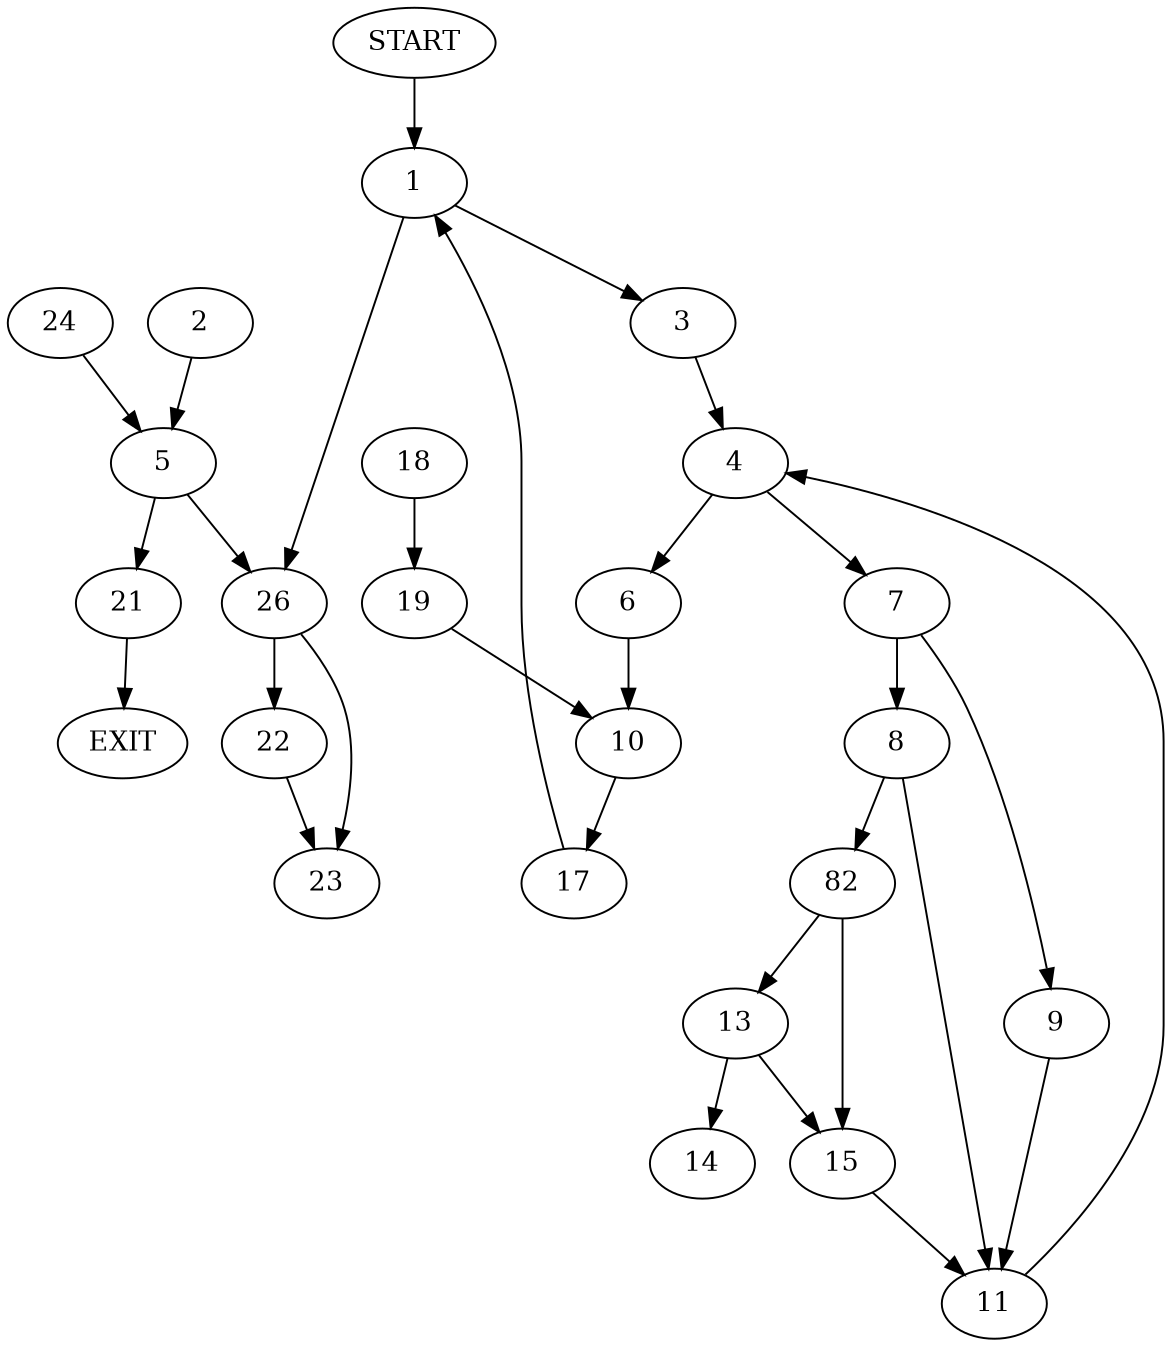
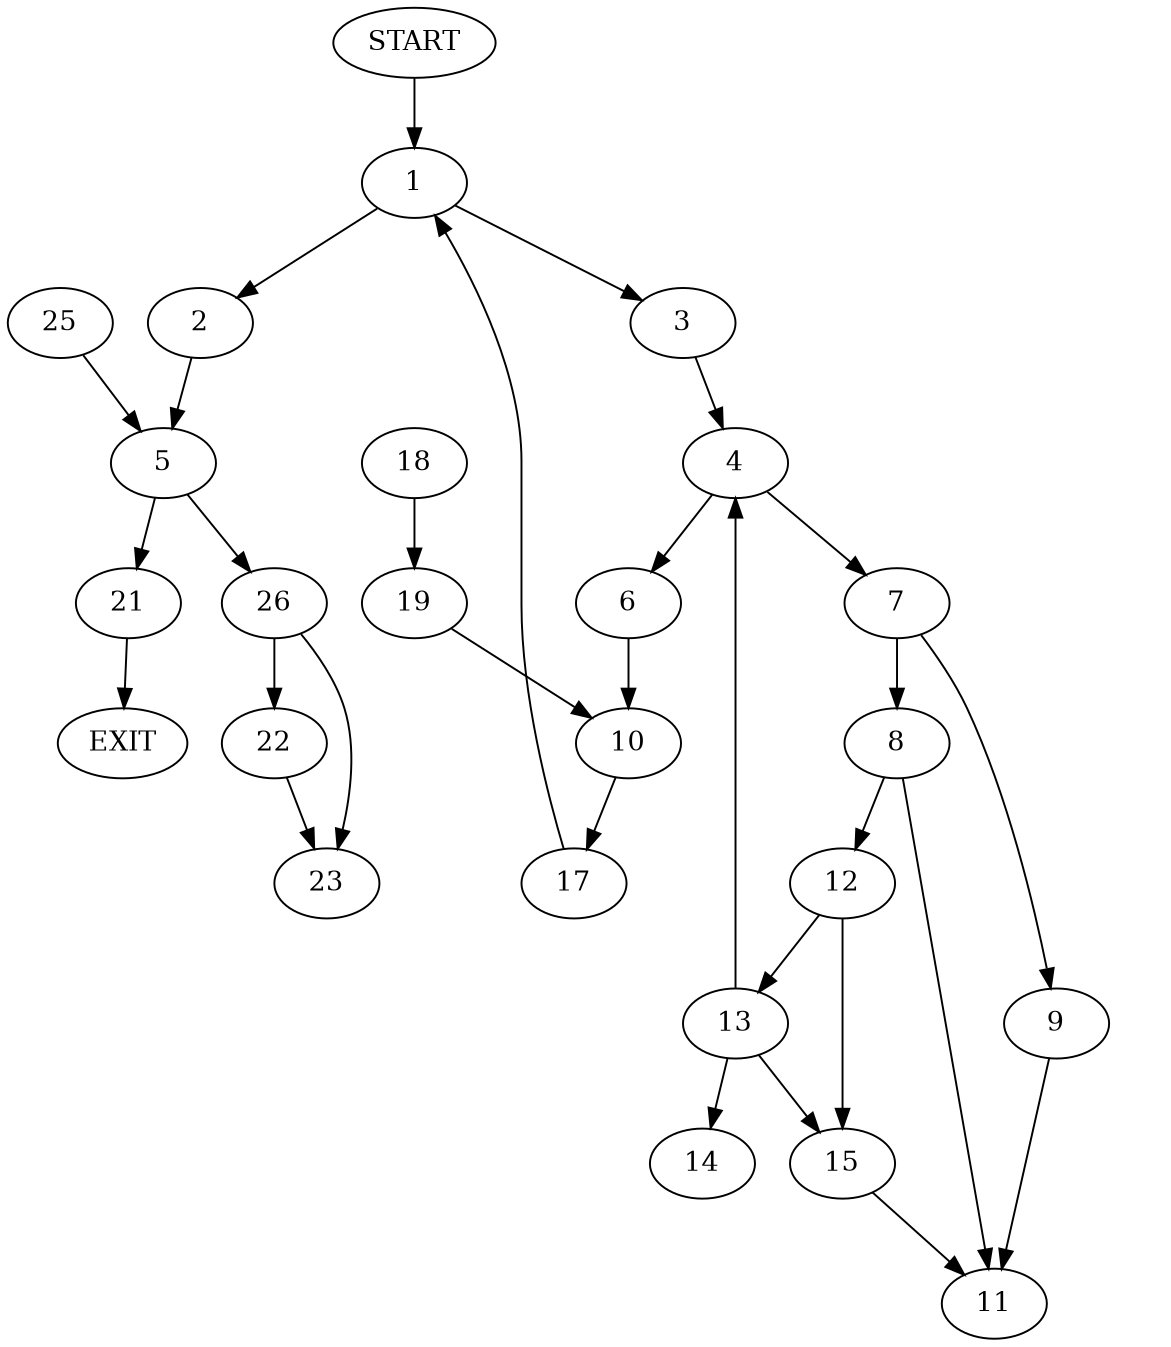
(60, 323) -> (60, 323)
(348, 384) -> (316, 248)
(1164, 790) -> (736, 753)
(843, 883) -> (843, 883)
